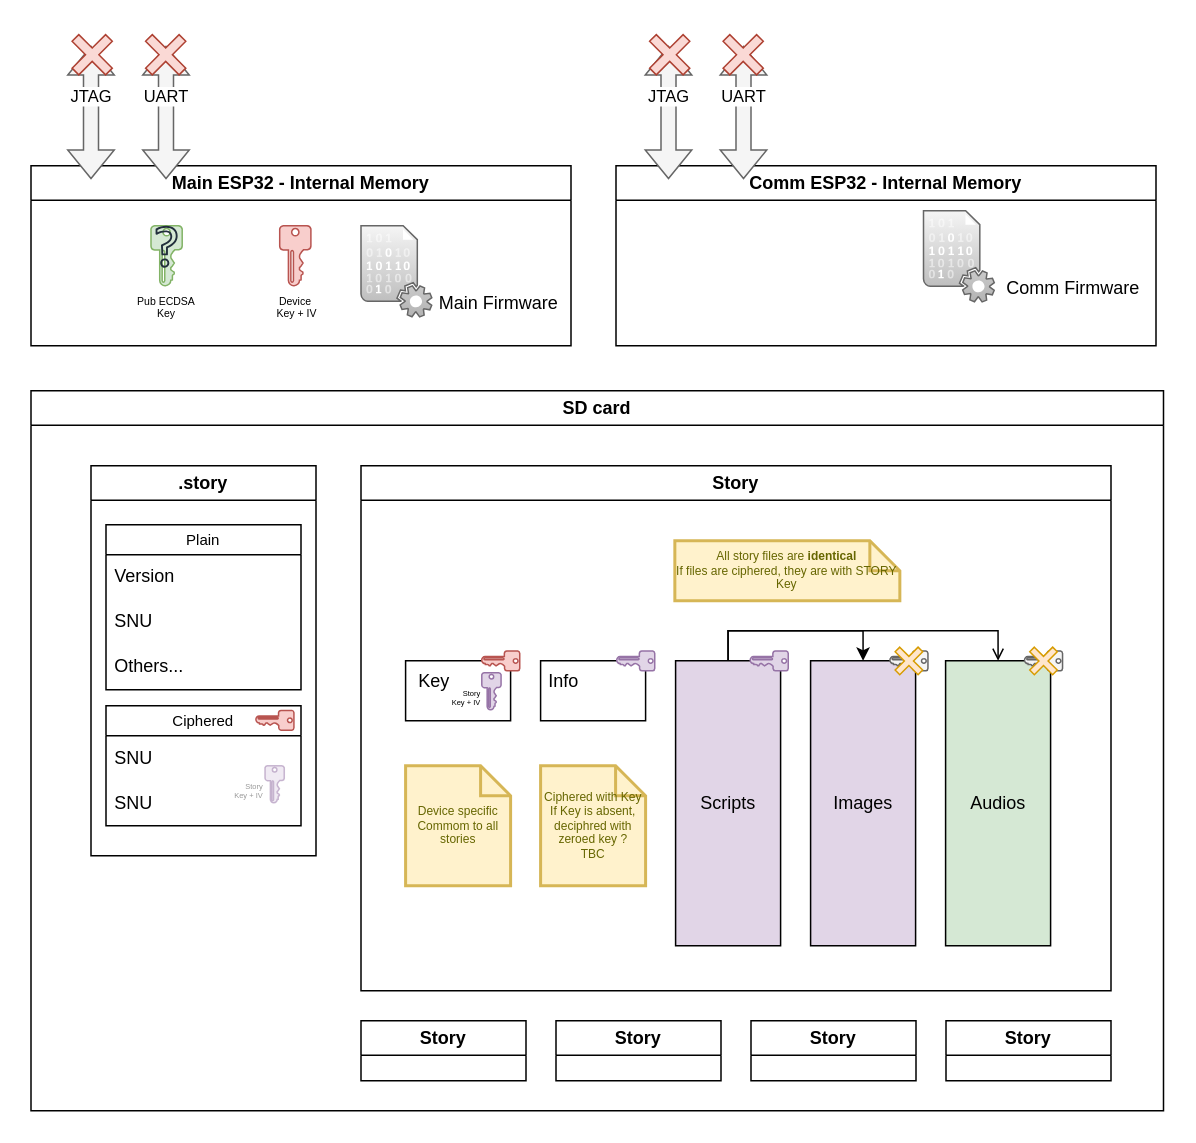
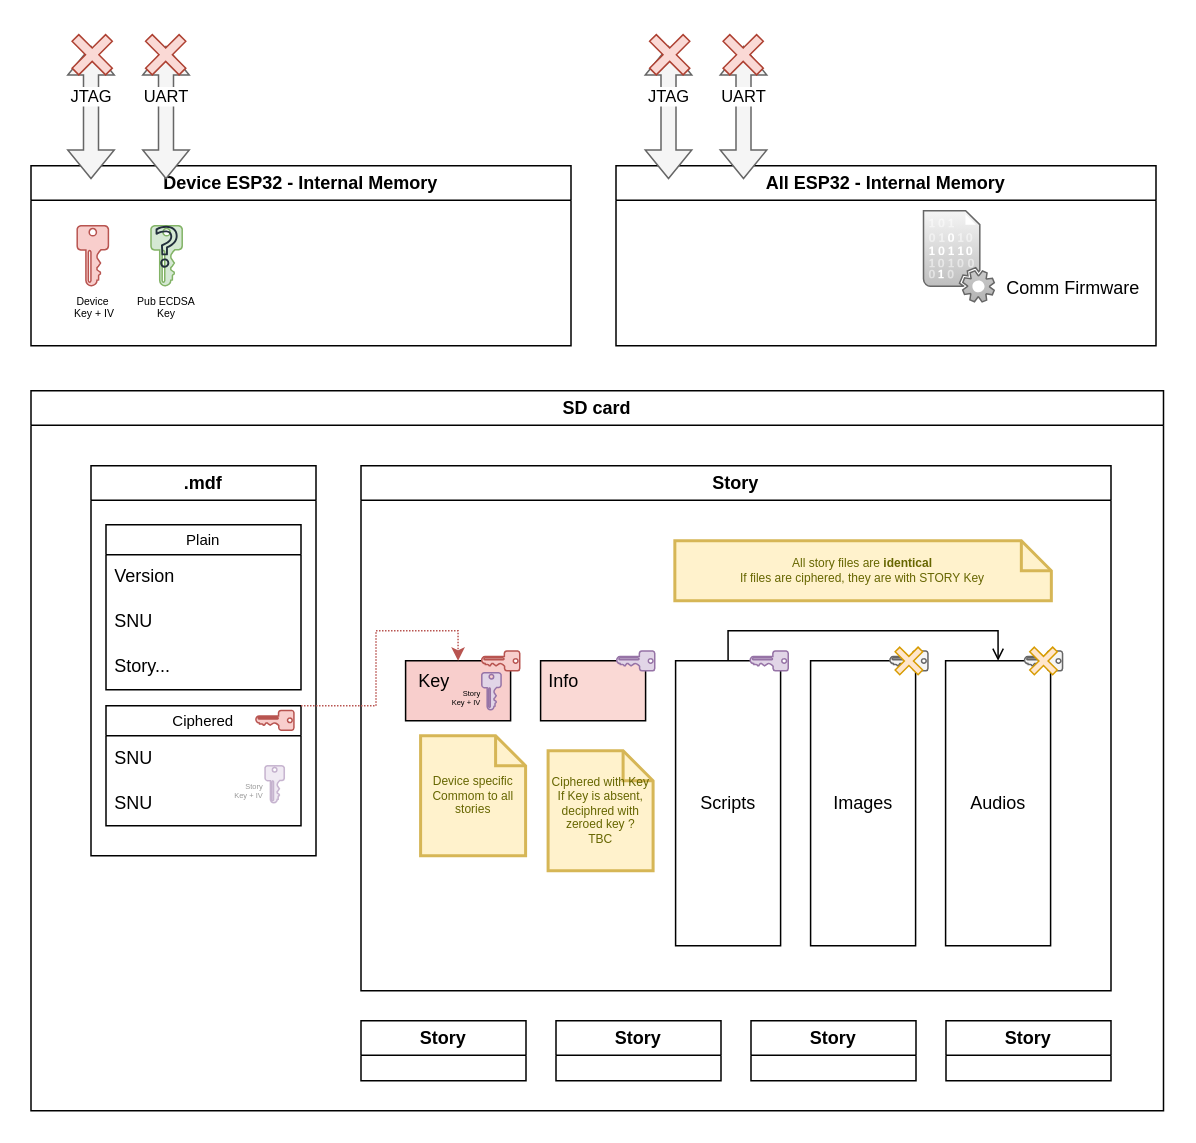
(301, 184) -> (301, 184)
(886, 184) -> (886, 184)
(295, 256) -> (93, 256)
(396, 271) -> none
(203, 484) -> (203, 484)
(787, 571) -> (863, 571)
(863, 642) -> none
none -> (376, 655)
(153, 667) -> (148, 667)
(458, 691) -> (458, 691)
(593, 691) -> (593, 691)
(728, 803) -> (728, 803)
(863, 803) -> (863, 803)
(998, 803) -> (998, 803)
(458, 826) -> (473, 796)
(593, 826) -> (600, 811)
